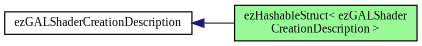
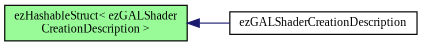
(219, 23) -> (215, 23)
